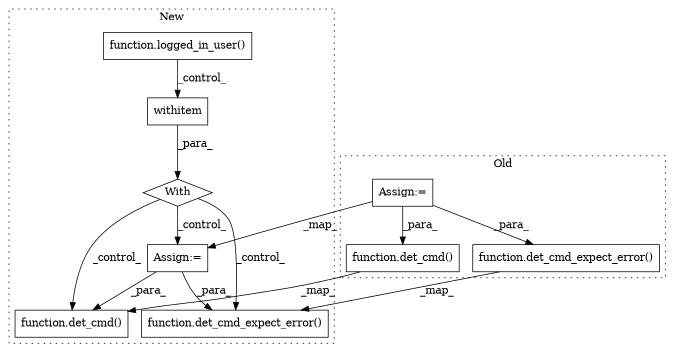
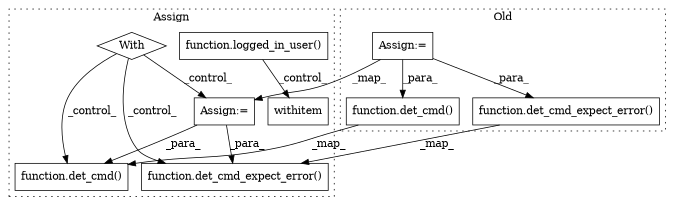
(172, 18) -> (172, 18)
(178, 148) -> none
